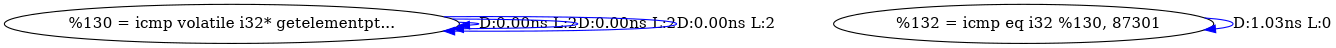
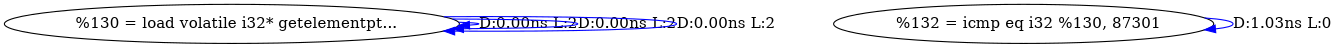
(232, 24) -> (232, 24)
